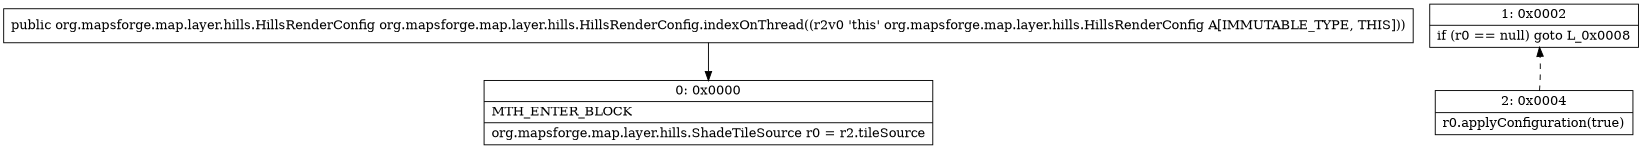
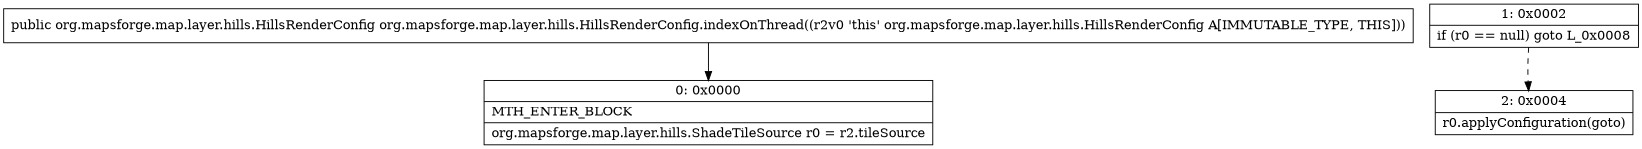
(1540, 74) -> (1528, 65)
(1534, 123) -> (1534, 123)
